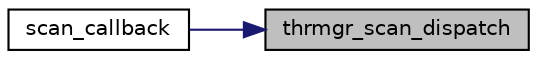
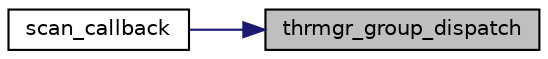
(397, 30) -> (402, 30)
